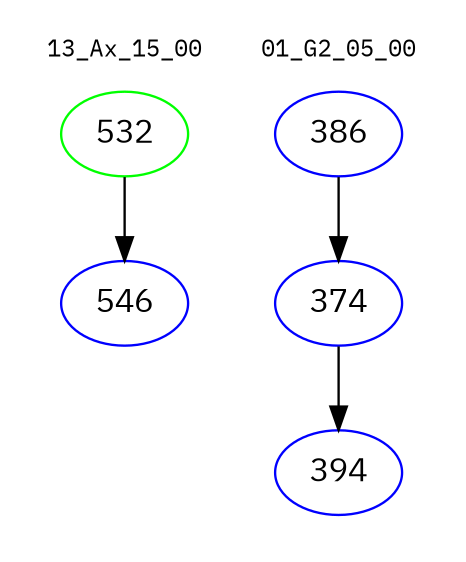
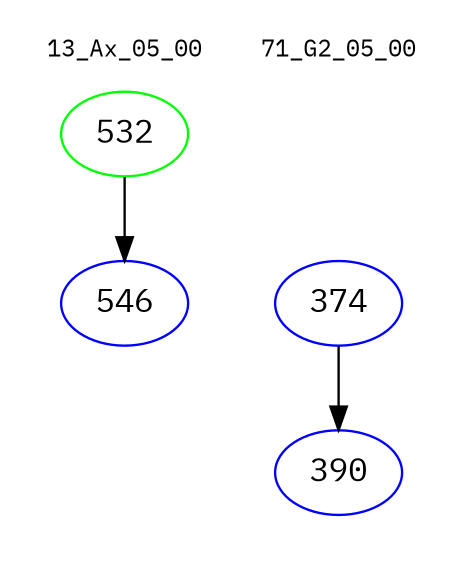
(126, 51) -> (126, 51)
(340, 51) -> (340, 51)
(339, 134) -> none
(339, 473) -> (339, 473)
